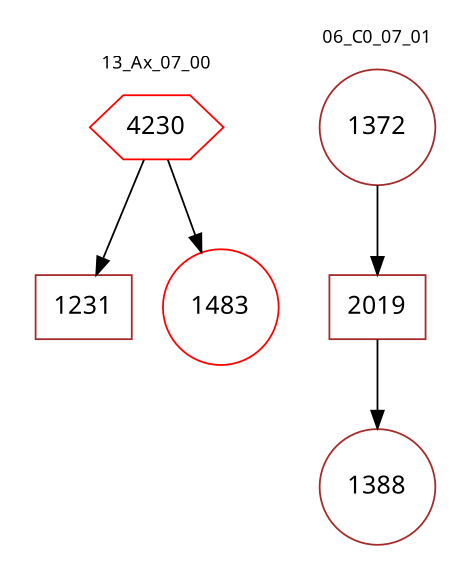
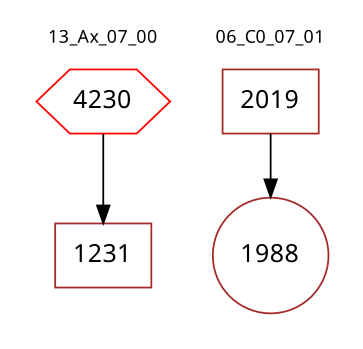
(377, 127) -> none
(221, 307) -> none
(377, 487) -> (271, 255)
